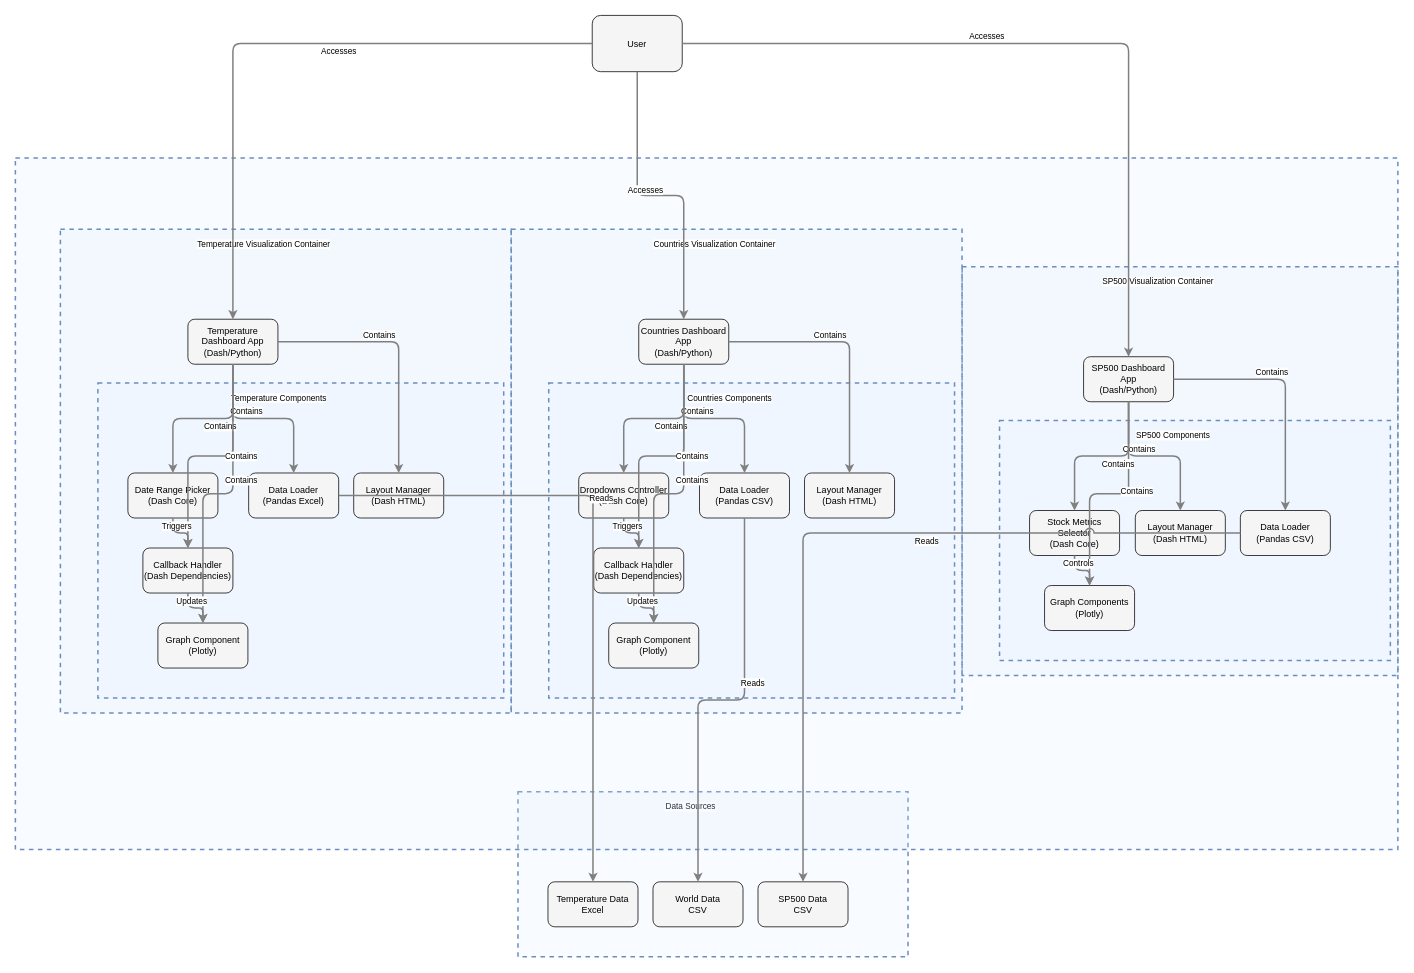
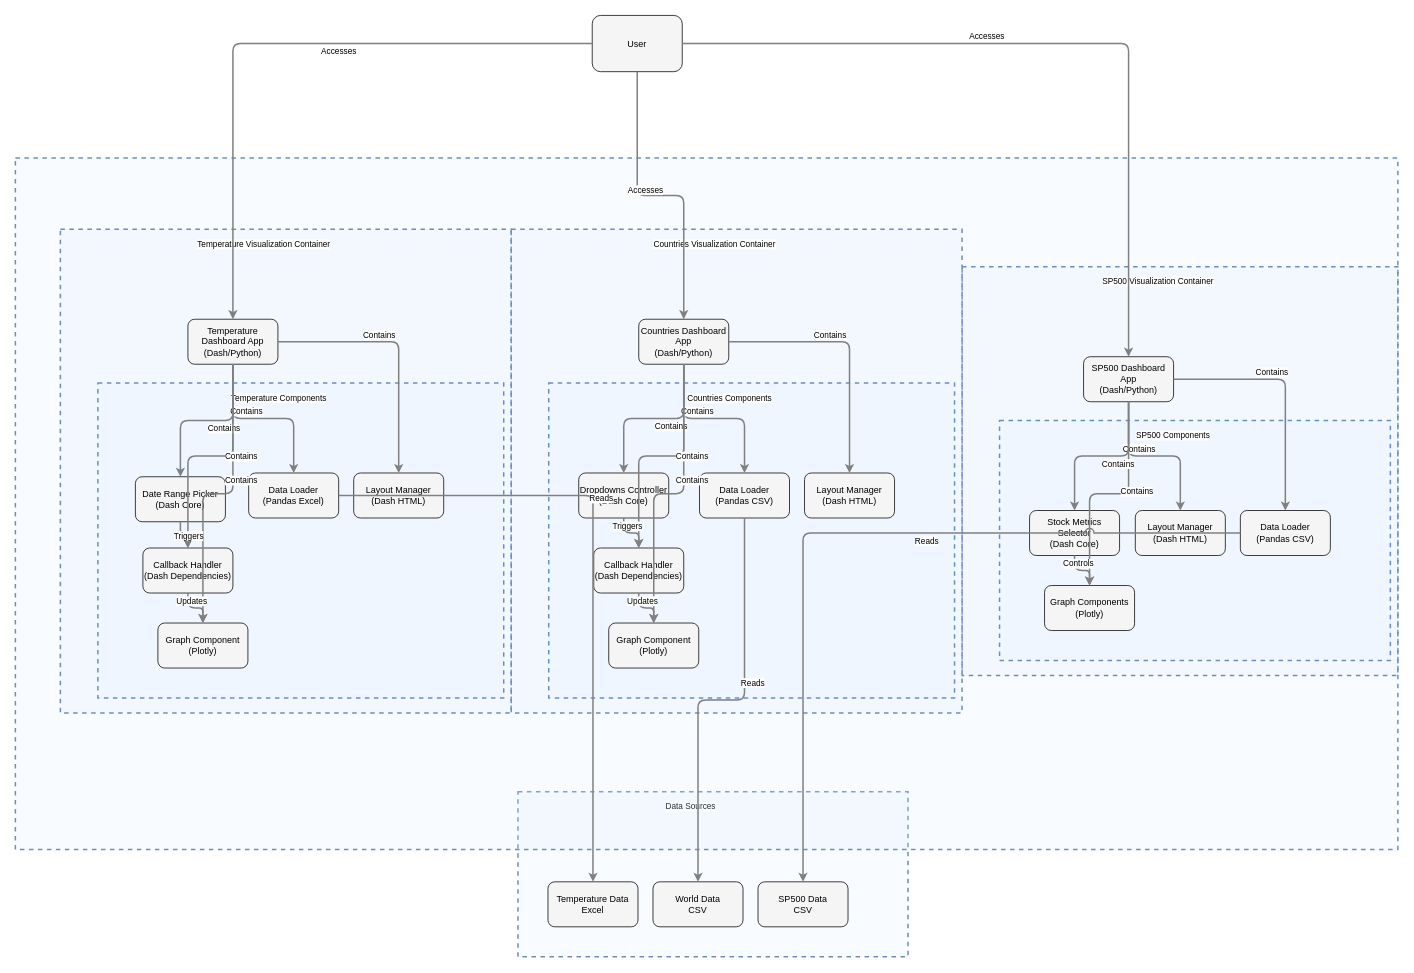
(173, 495) -> (180, 499)
